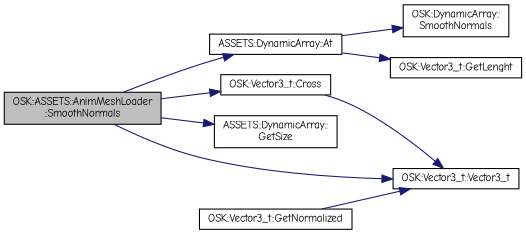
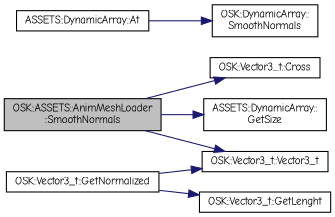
(361, 55) -> (174, 192)
(173, 74) -> none
(383, 123) -> none
